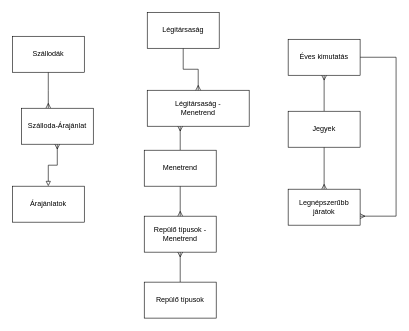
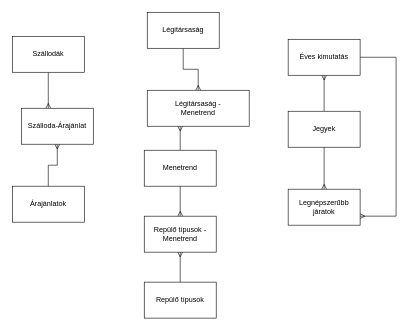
(48, 180) -> (48, 182)
